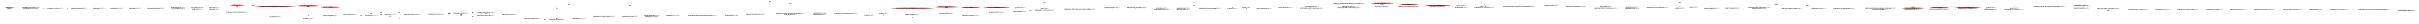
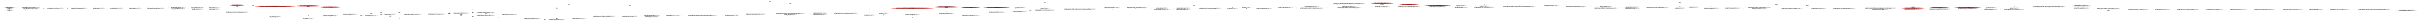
none -> (10, 10)
